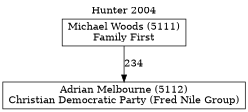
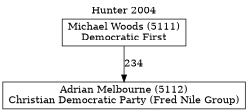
(124, 33) -> (124, 33)
